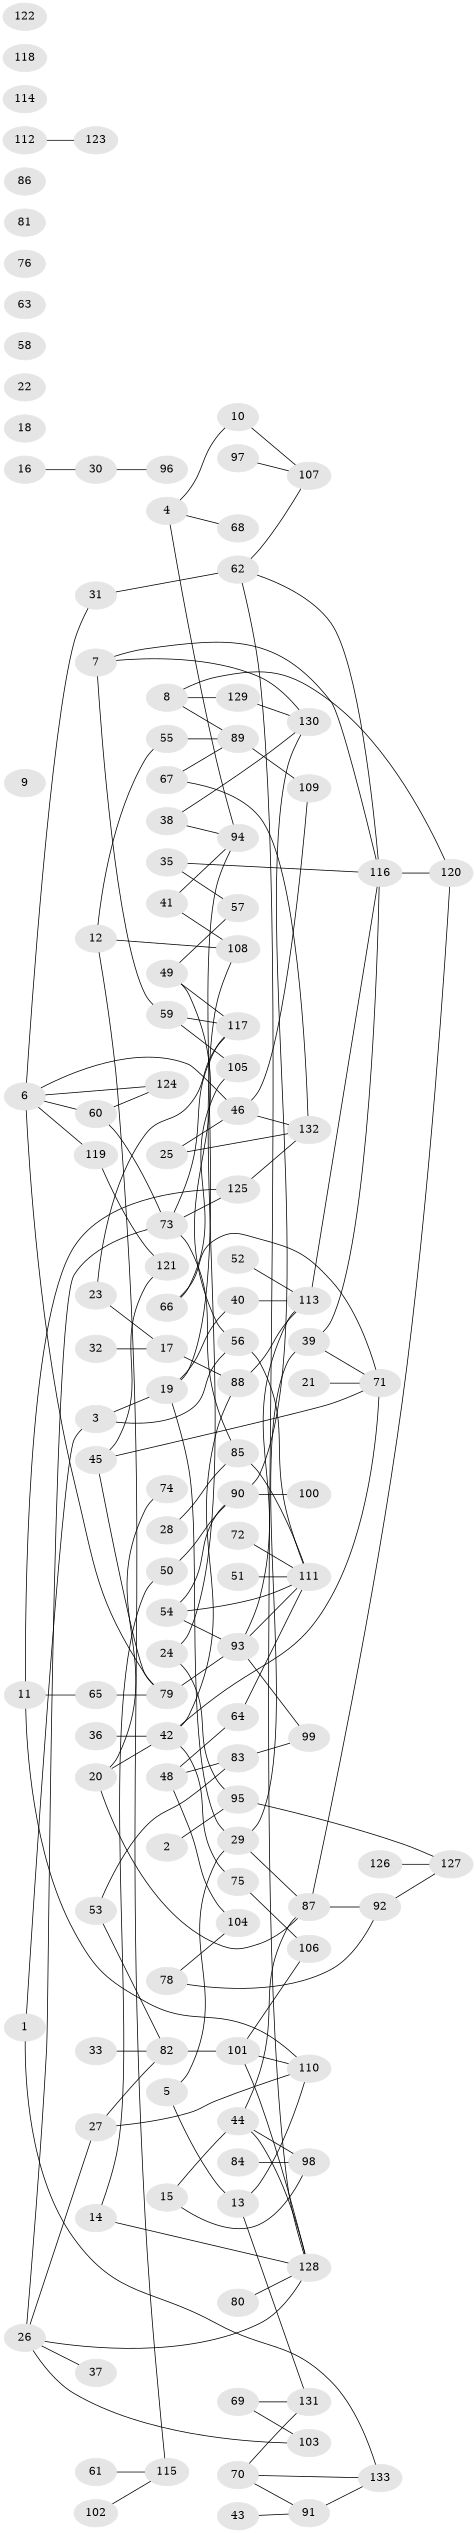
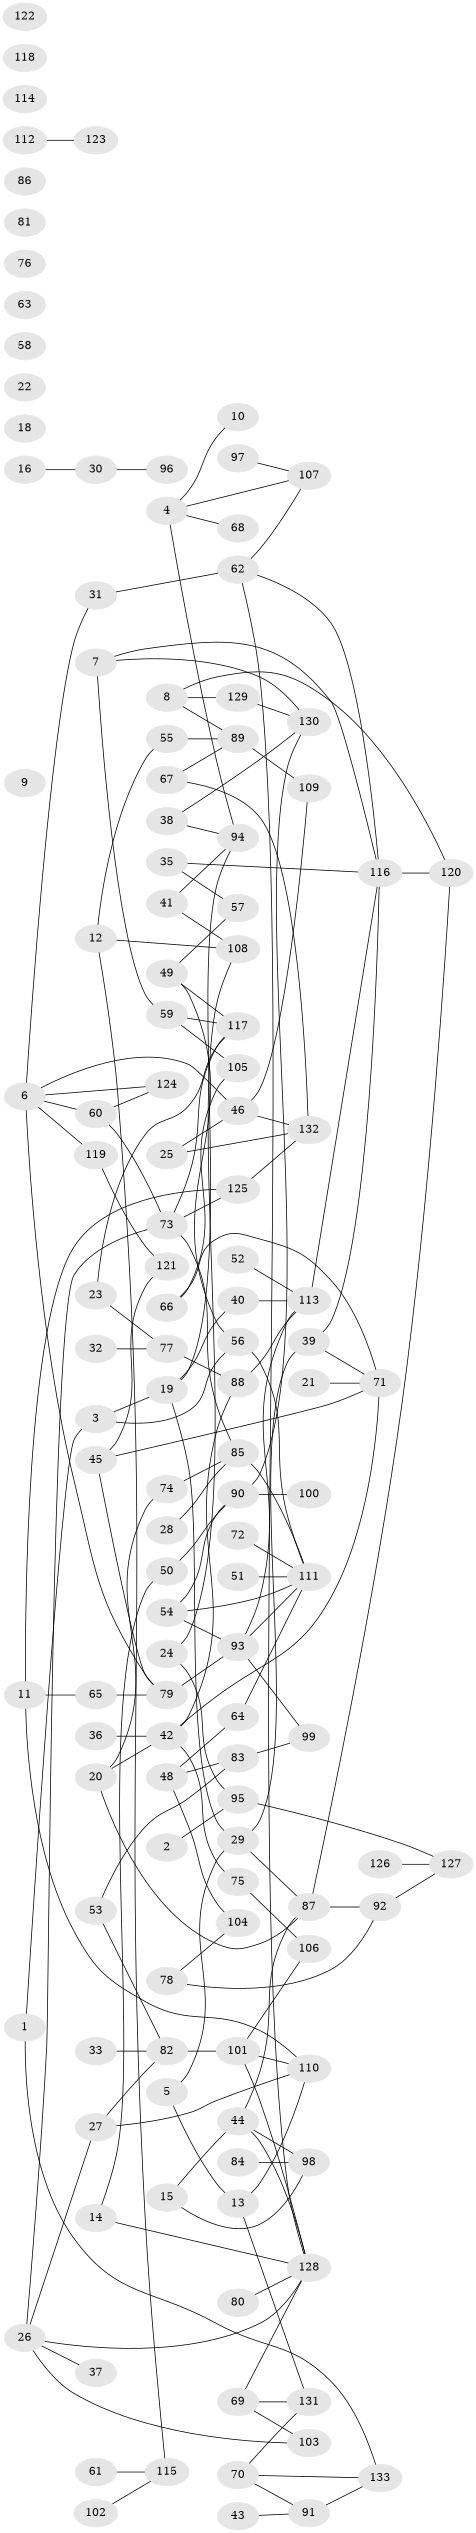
(273, 446) -> (238, 493)
(167, 1349) -> (167, 1349)
none -> (203, 1471)
none -> (274, 2335)
